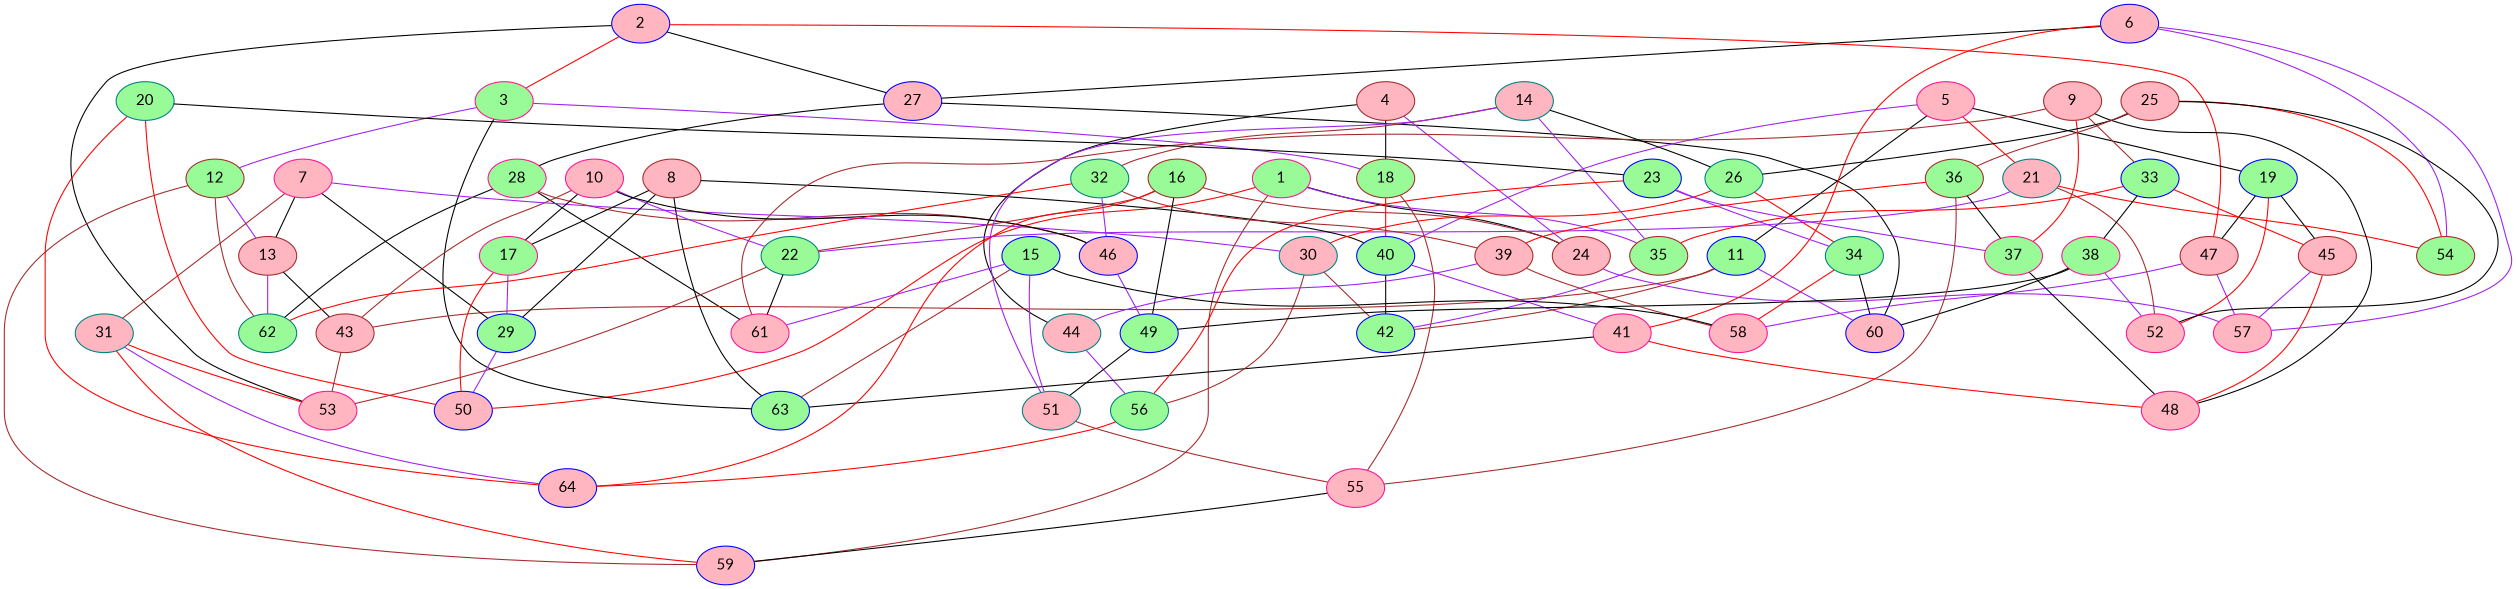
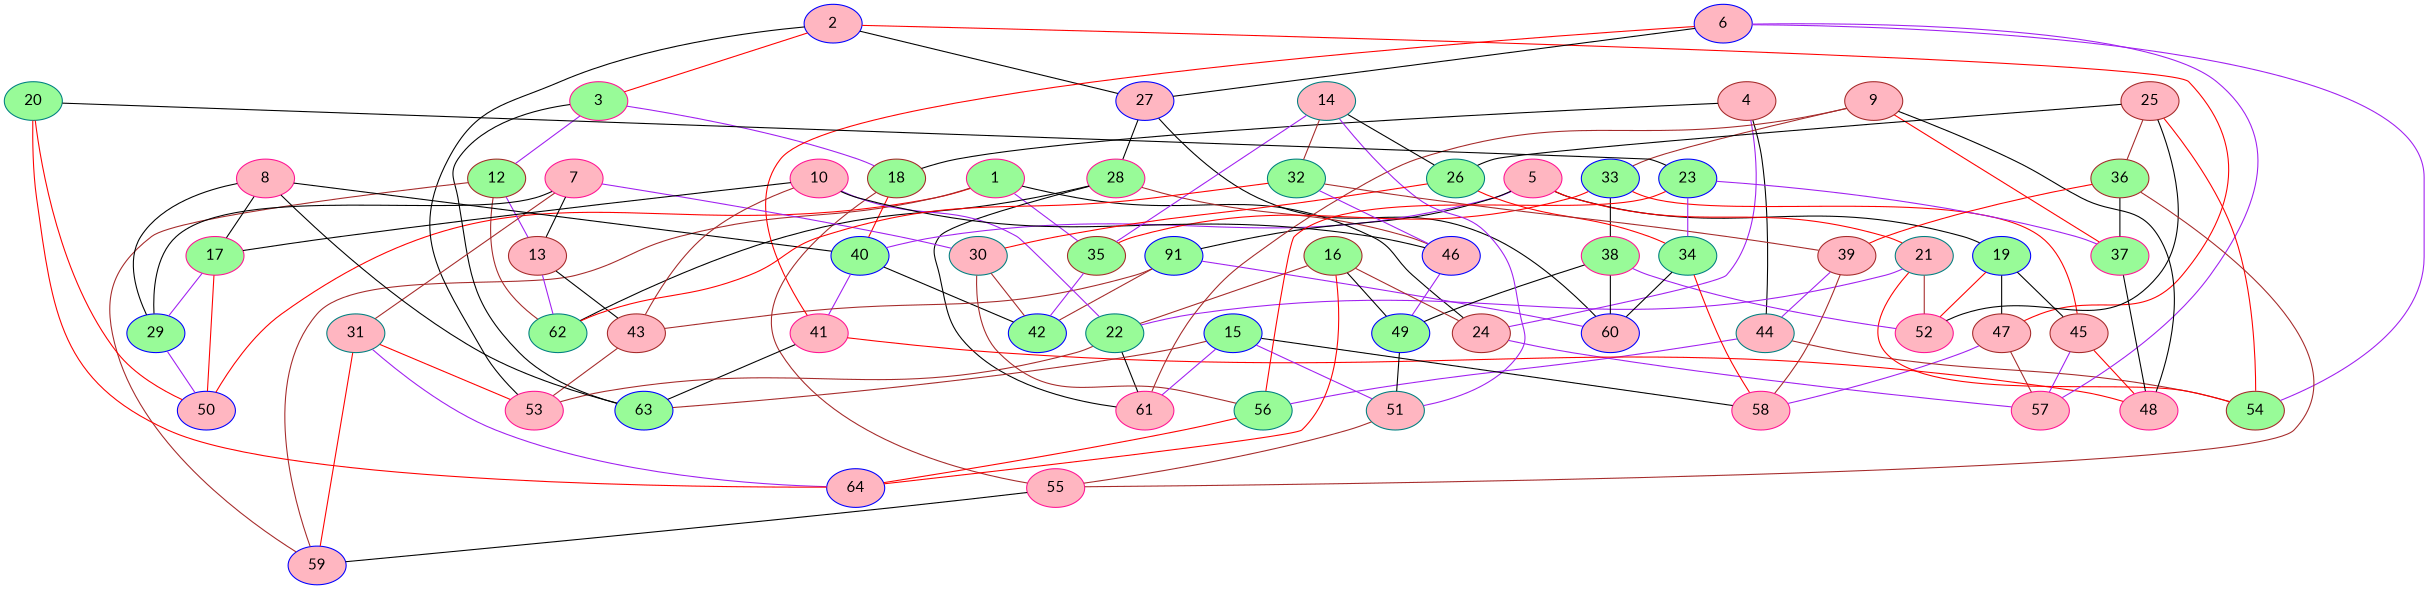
(672, 178) -> (266, 178)
(1736, 256) -> (1174, 256)
(2224, 291) -> (2017, 364)
none -> (2011, 370)
